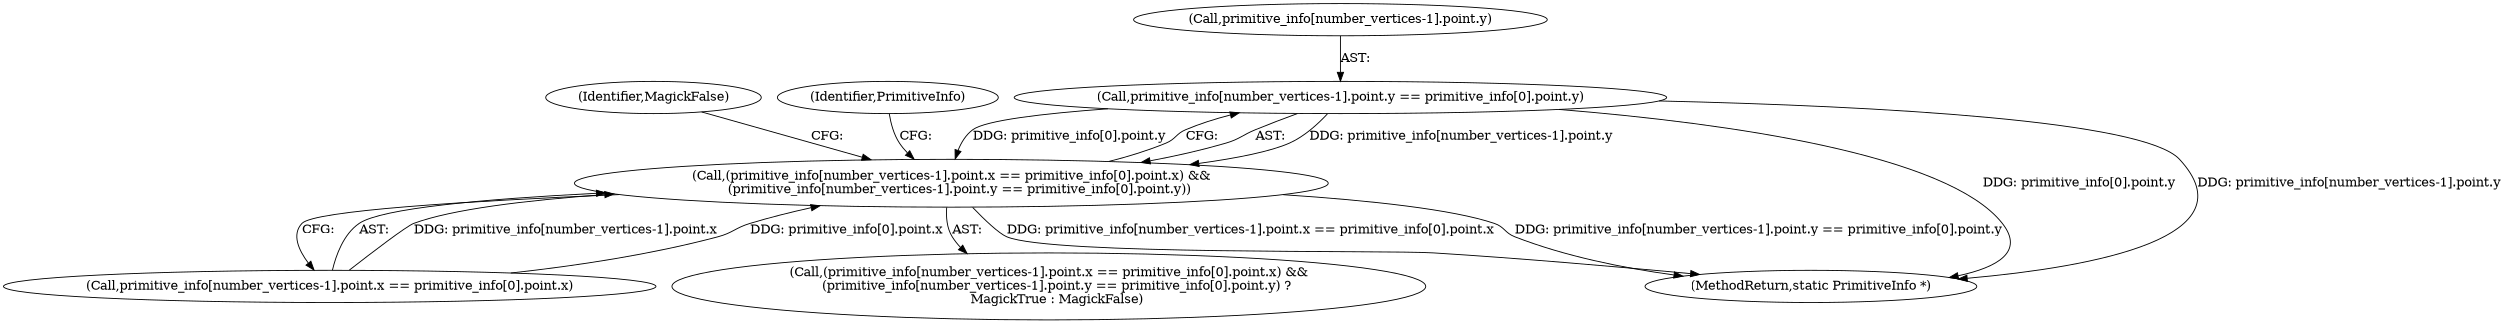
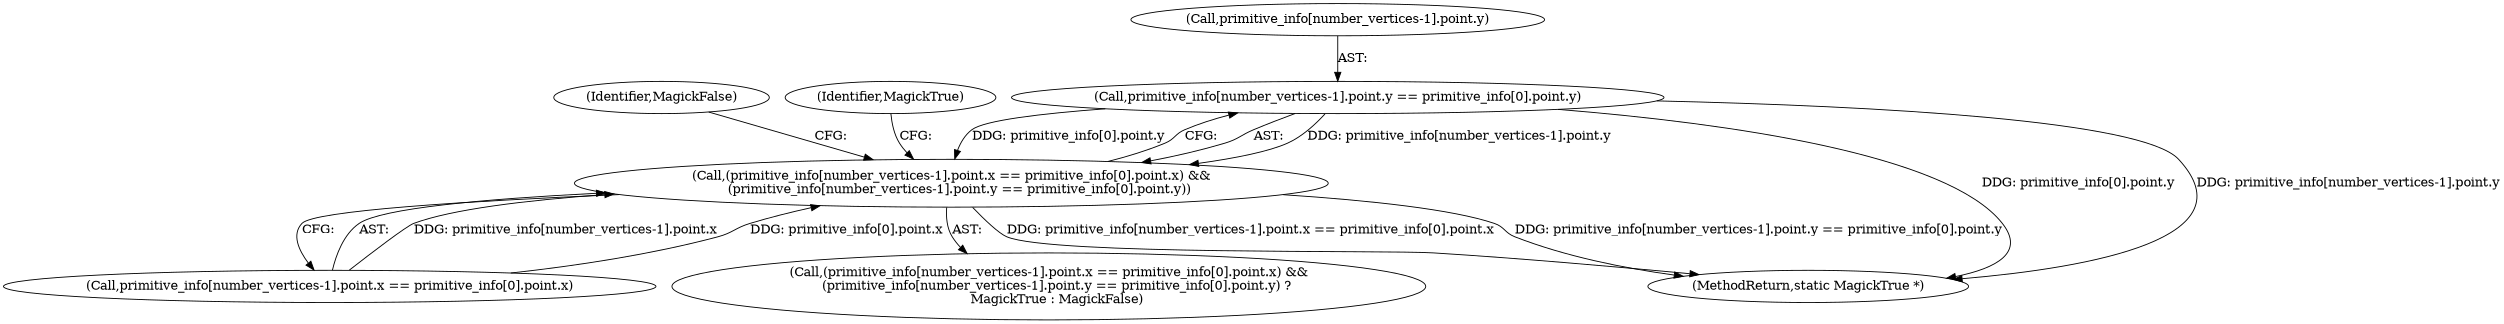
(888, 97) -> (891, 97)
(1811, 286) -> (1808, 286)
